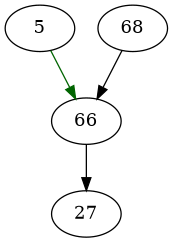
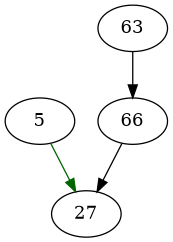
(133, 28) -> (133, 28)
(60, 69) -> (60, 162)
